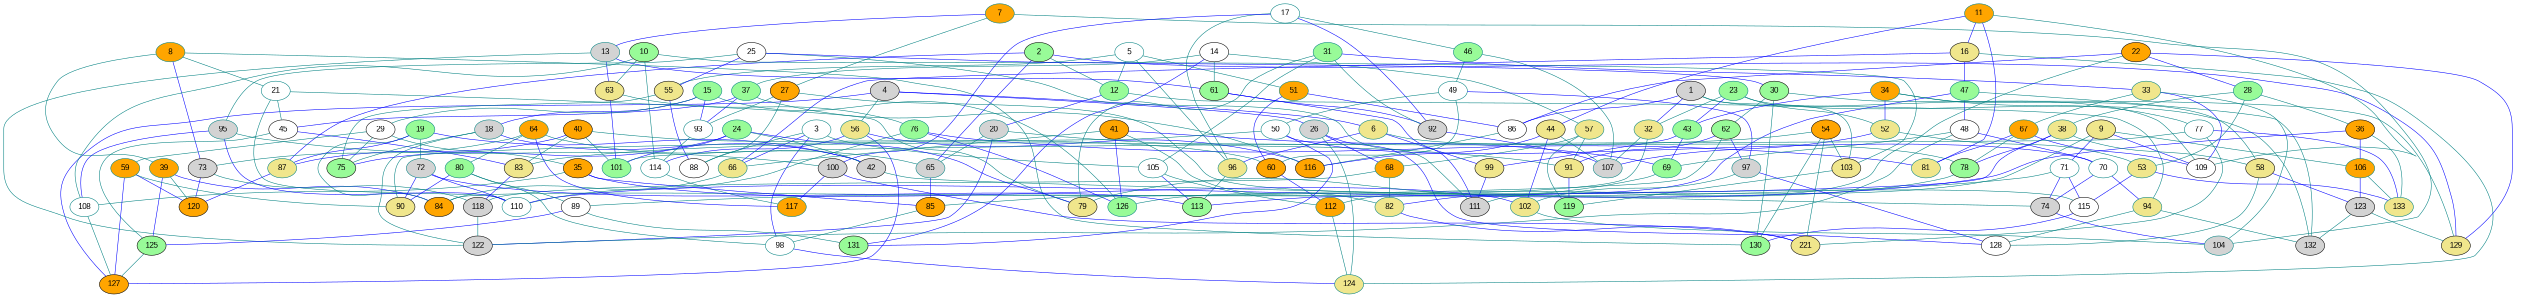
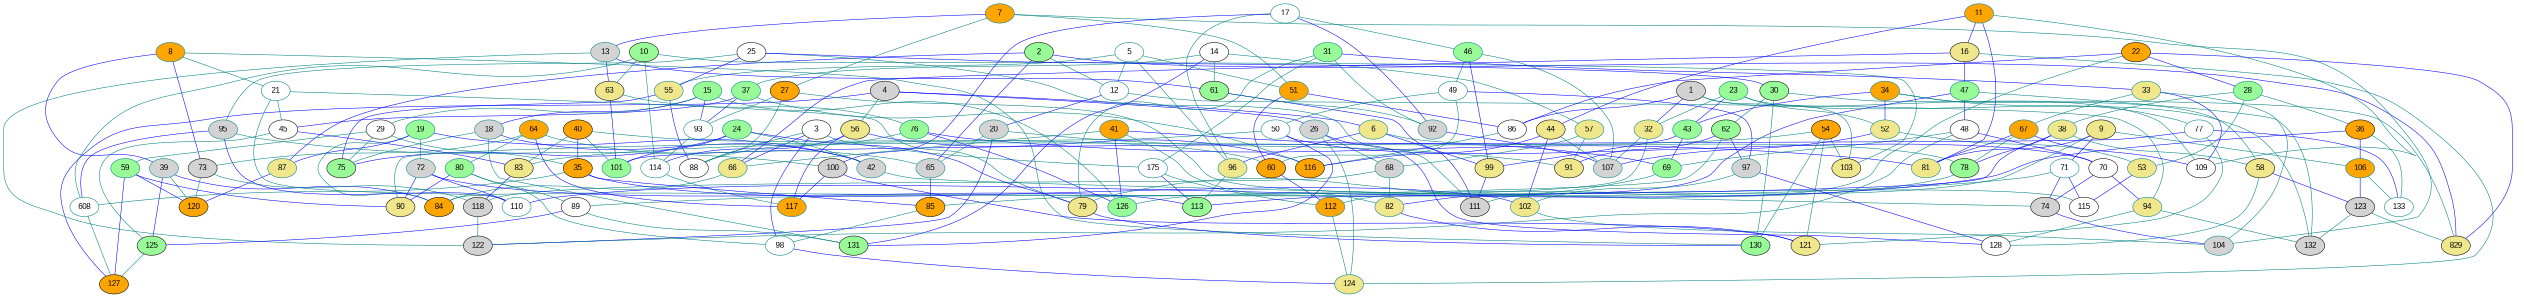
none -> (1158, 27)
(669, 91) -> (669, 91)
(1114, 91) -> (1114, 91)
(46, 109) -> (46, 109)
(1354, 109) -> (1354, 109)
(410, 110) -> (410, 110)
none -> (1479, 110)
(816, 130) -> (816, 130)
(855, 130) -> (855, 130)
(1114, 130) -> (1114, 130)
(1432, 130) -> (1432, 130)
(2136, 143) -> (1982, 151)
(1406, 144) -> (1406, 144)
(1352, 149) -> (1352, 149)
(431, 151) -> (578, 149)
(125, 168) -> (125, 168)
(164, 168) -> (164, 168)
(871, 168) -> (871, 168)
(1153, 168) -> (1153, 168)
(1389, 168) -> (1389, 168)
(2103, 168) -> (2103, 168)
(382, 181) -> (649, 207)
(737, 181) -> (803, 146)
(2272, 184) -> none
(198, 187) -> (198, 187)
(260, 199) -> (260, 199)
(84, 207) -> (84, 207)
(1569, 207) -> none
(2399, 207) -> (2399, 207)
(1921, 229) -> (1416, 242)
(1805, 246) -> (1805, 246)
(2456, 246) -> (2456, 246)
(571, 277) -> (806, 169)
